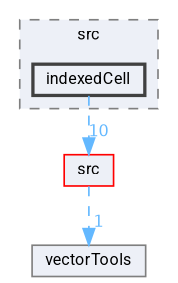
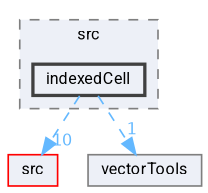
(89, 207) -> (113, 119)
